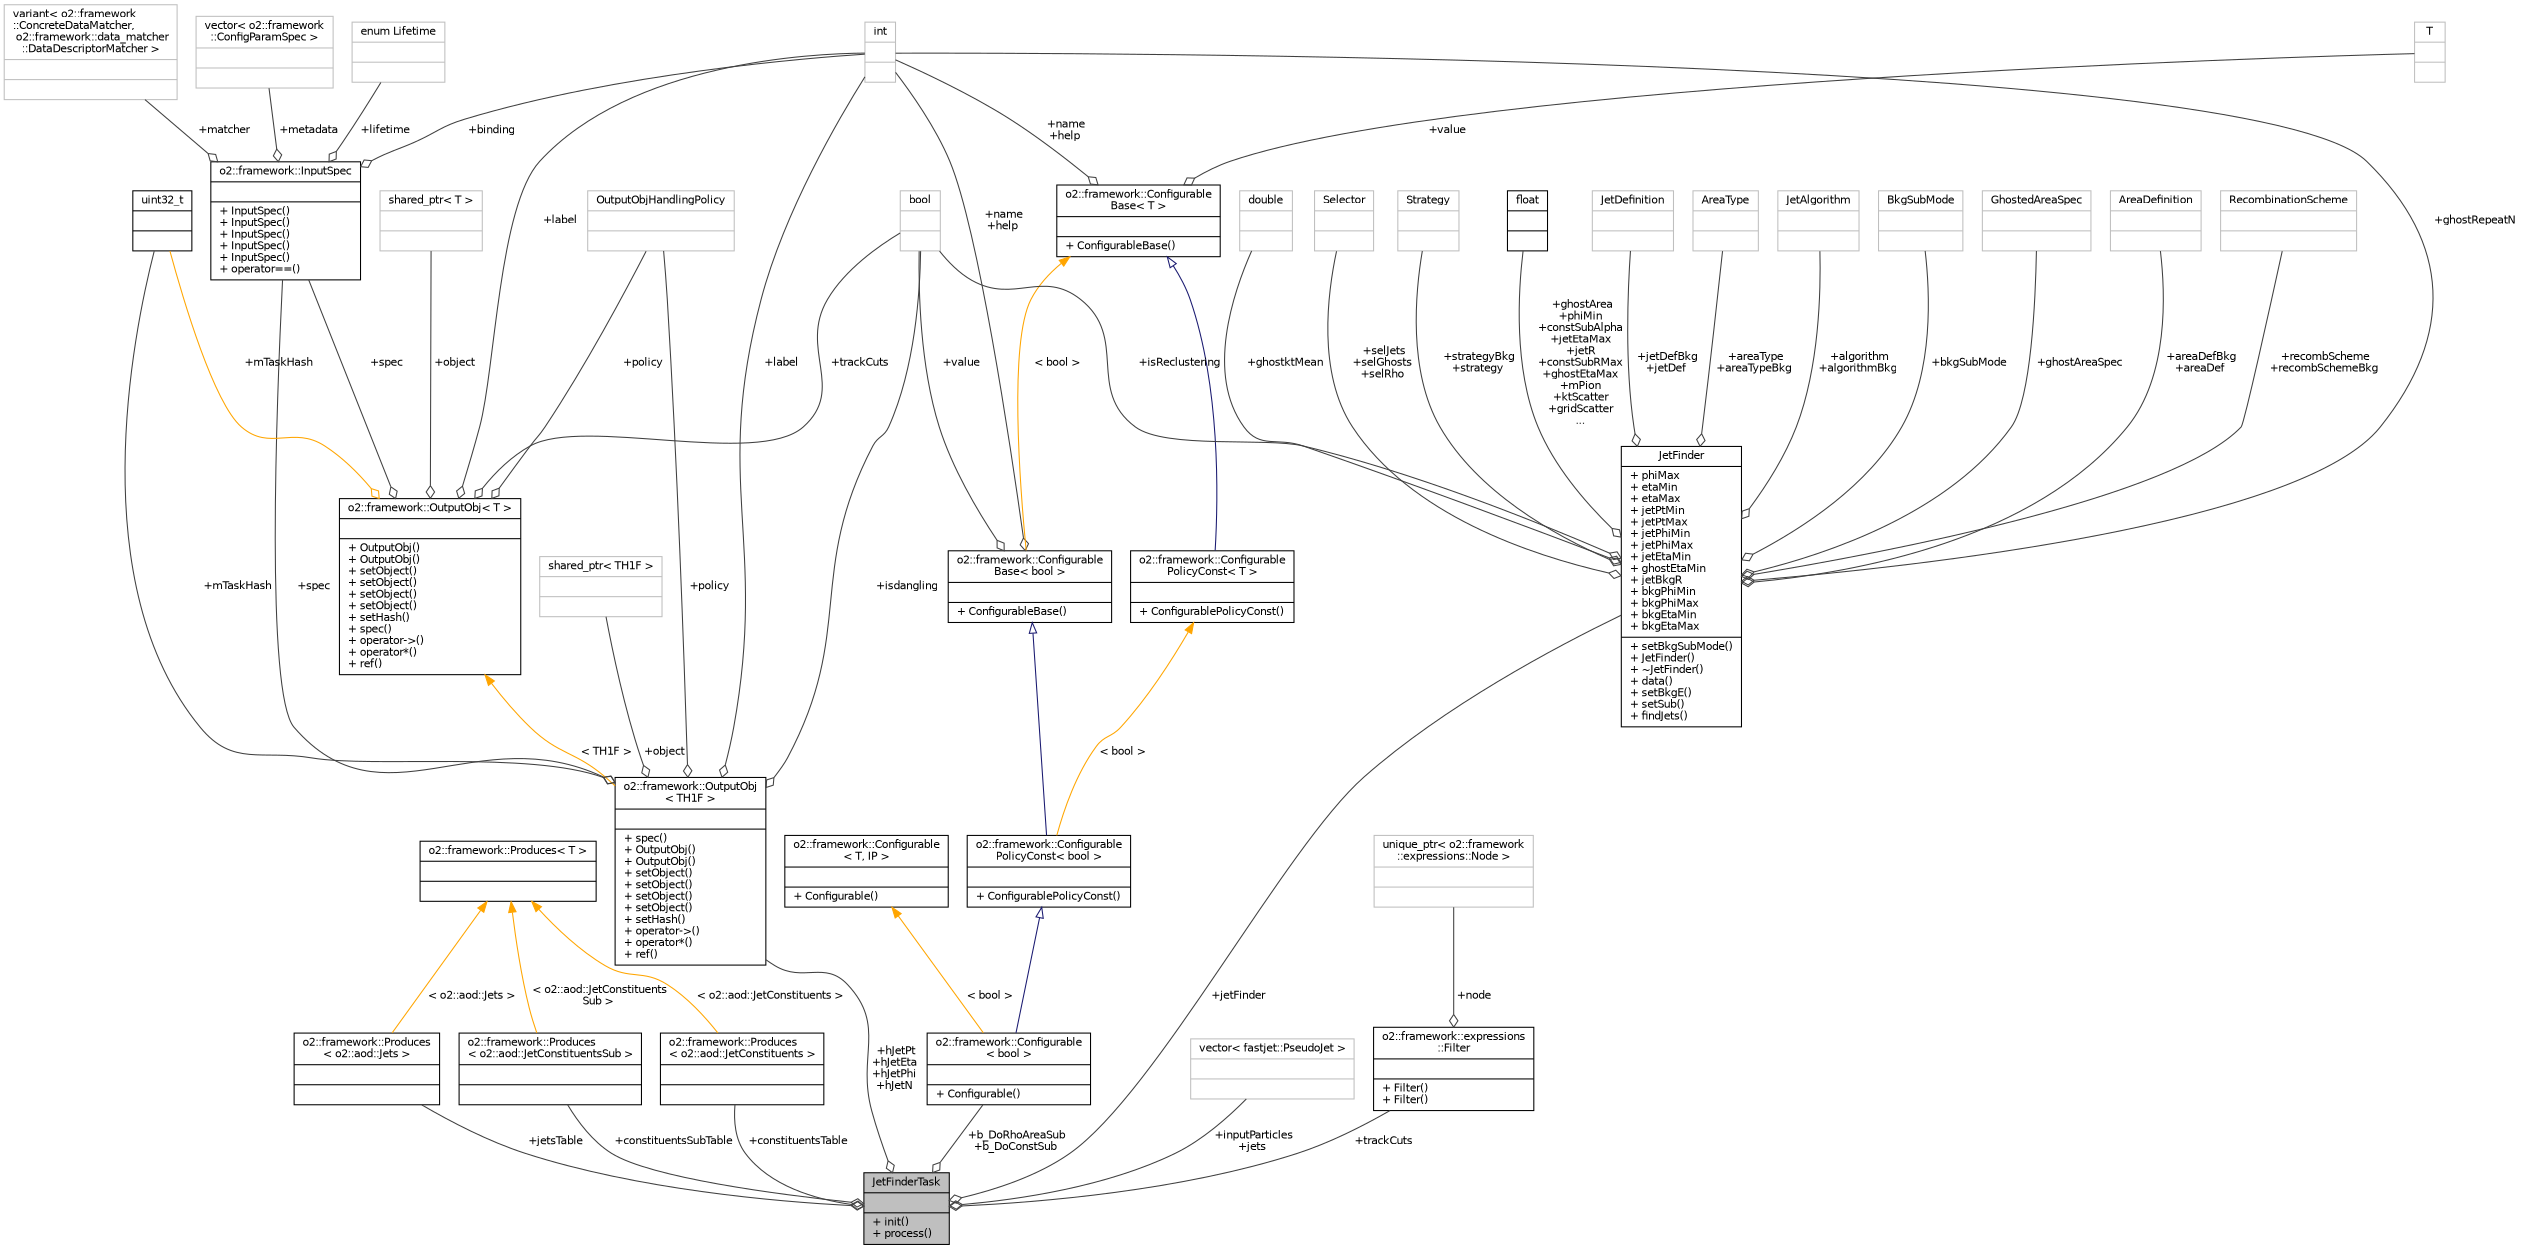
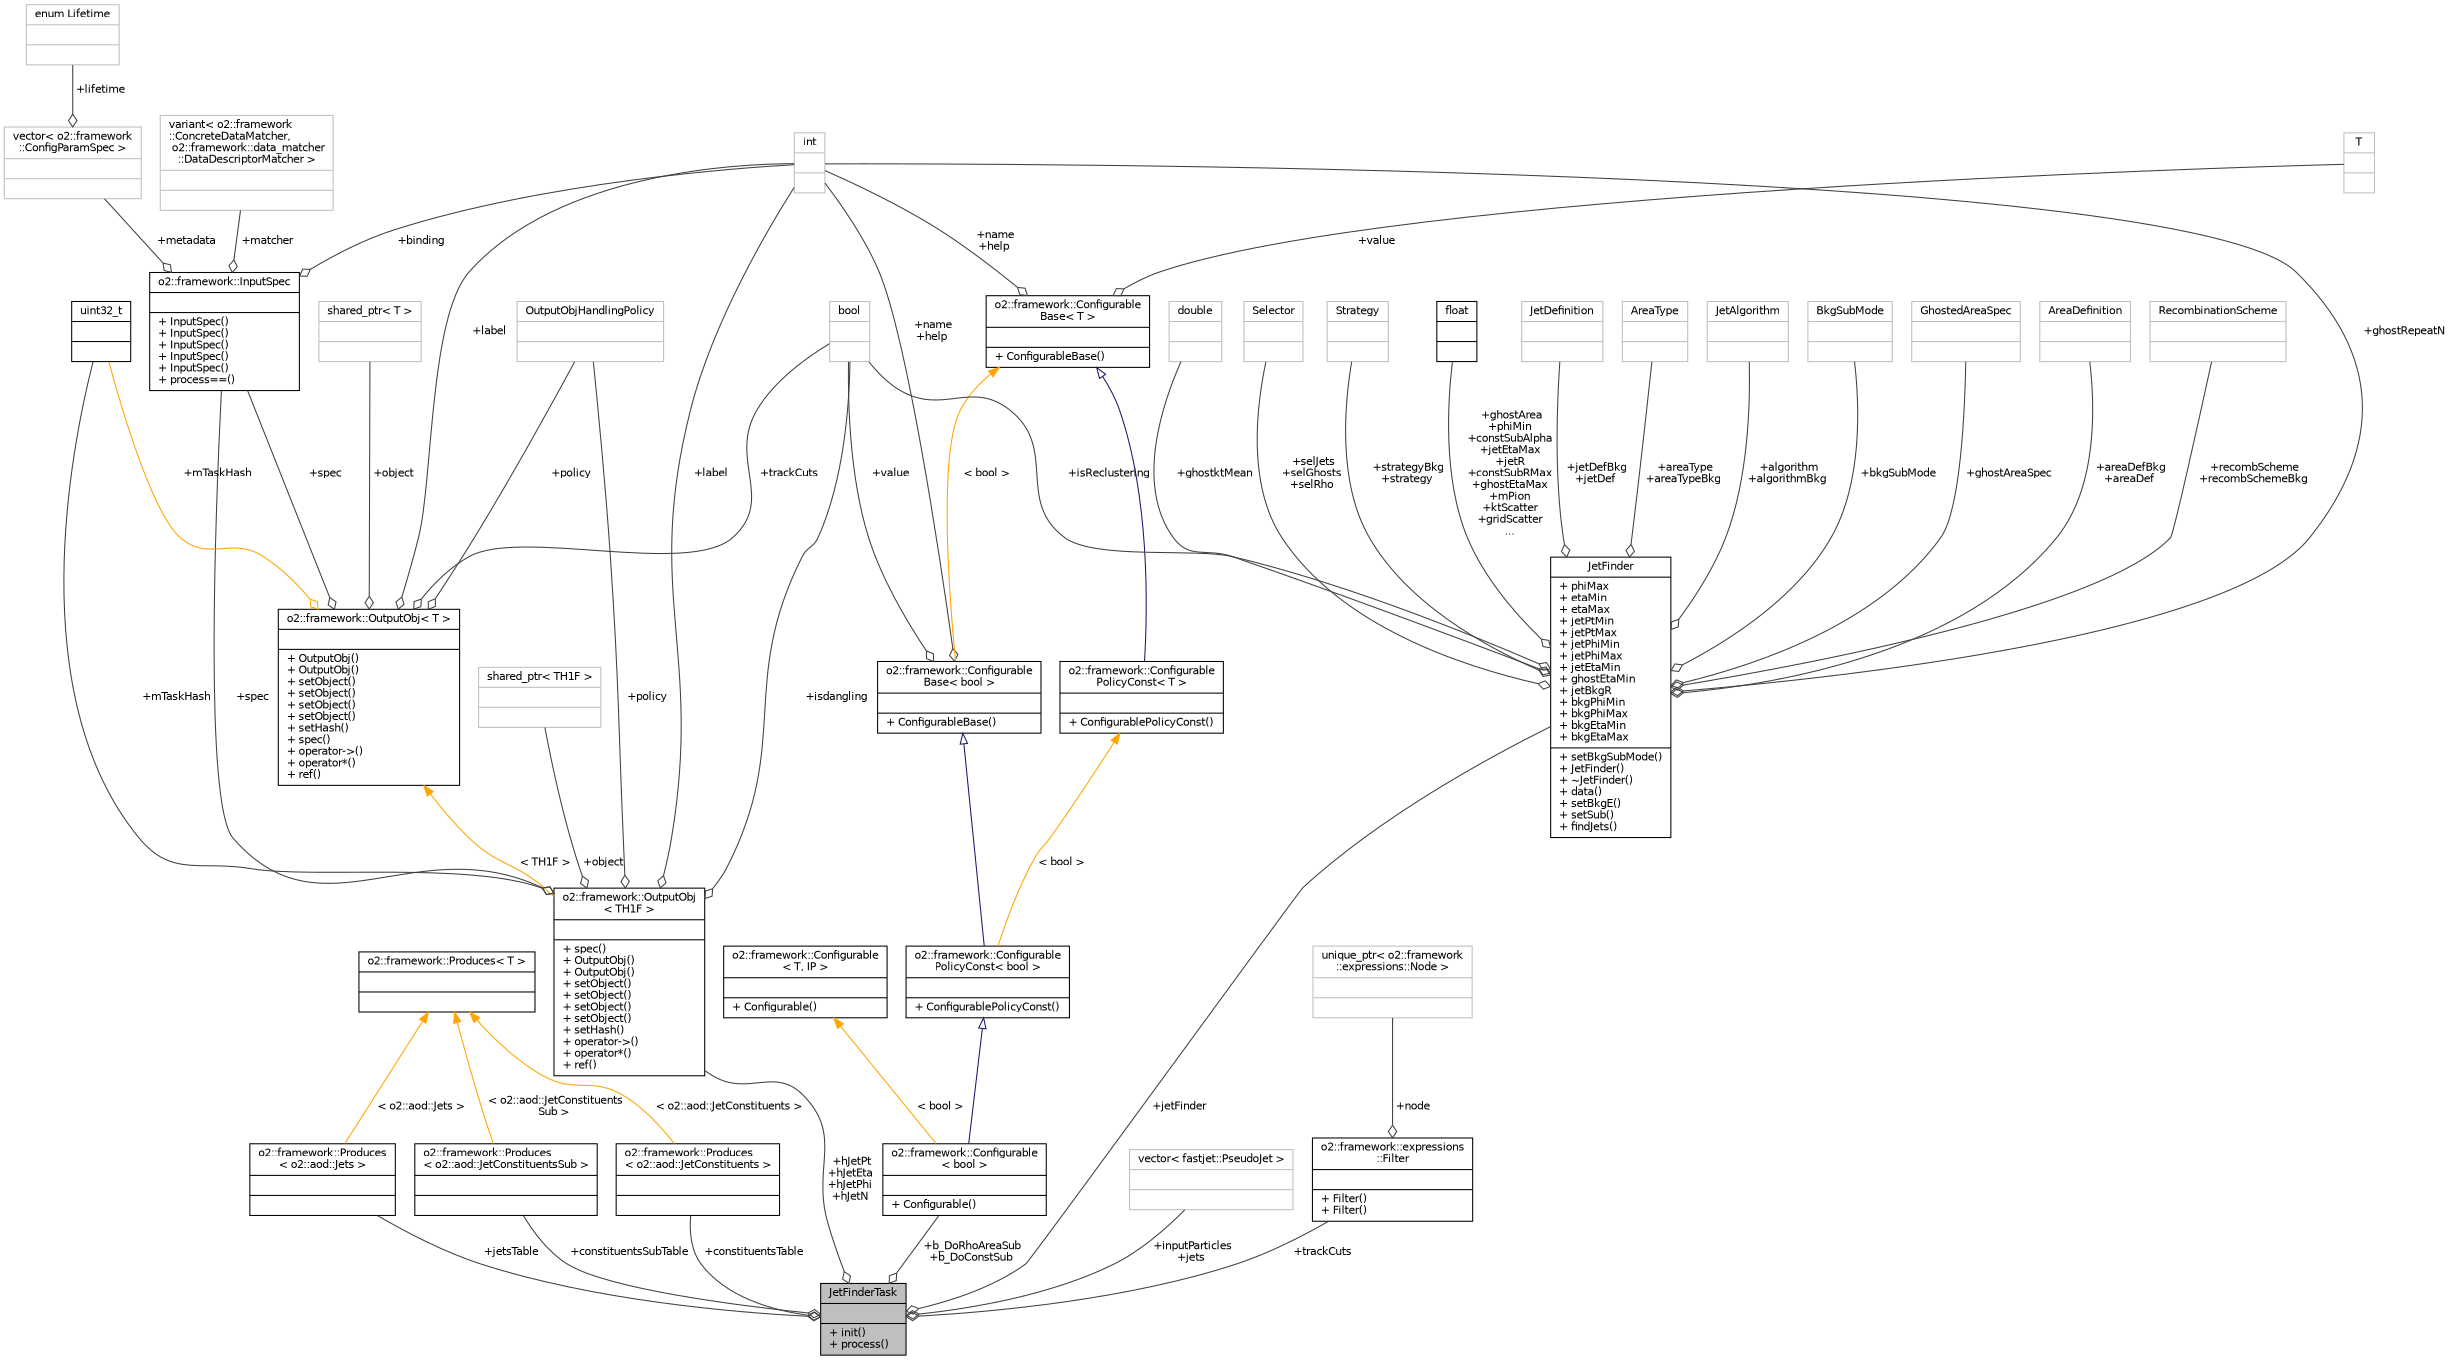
(359, 117) -> (73, 90)
(260, 269) -> (197, 380)
